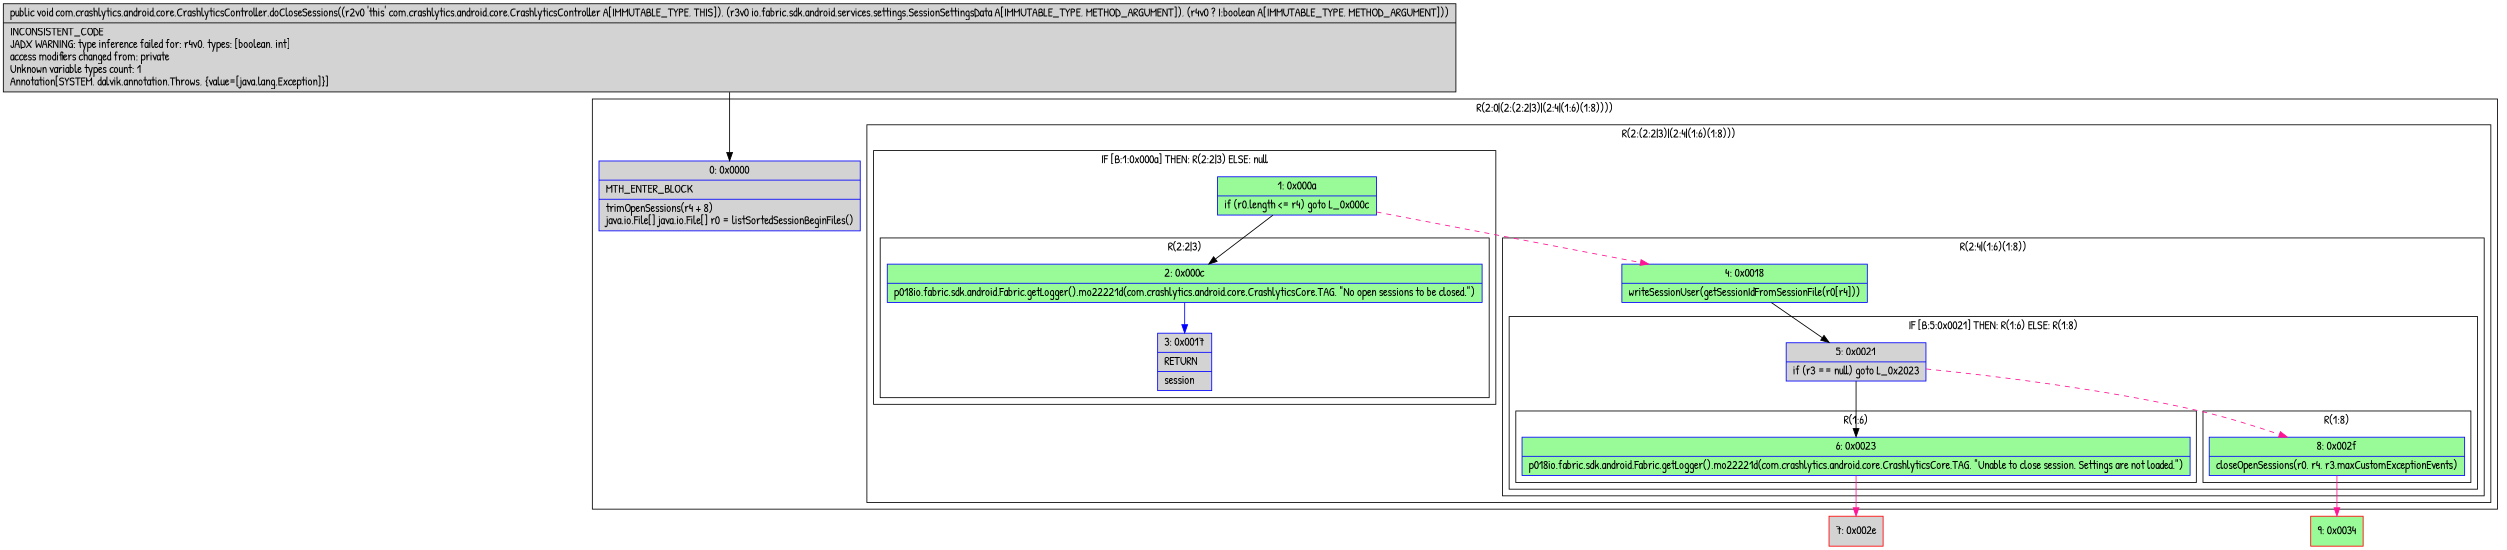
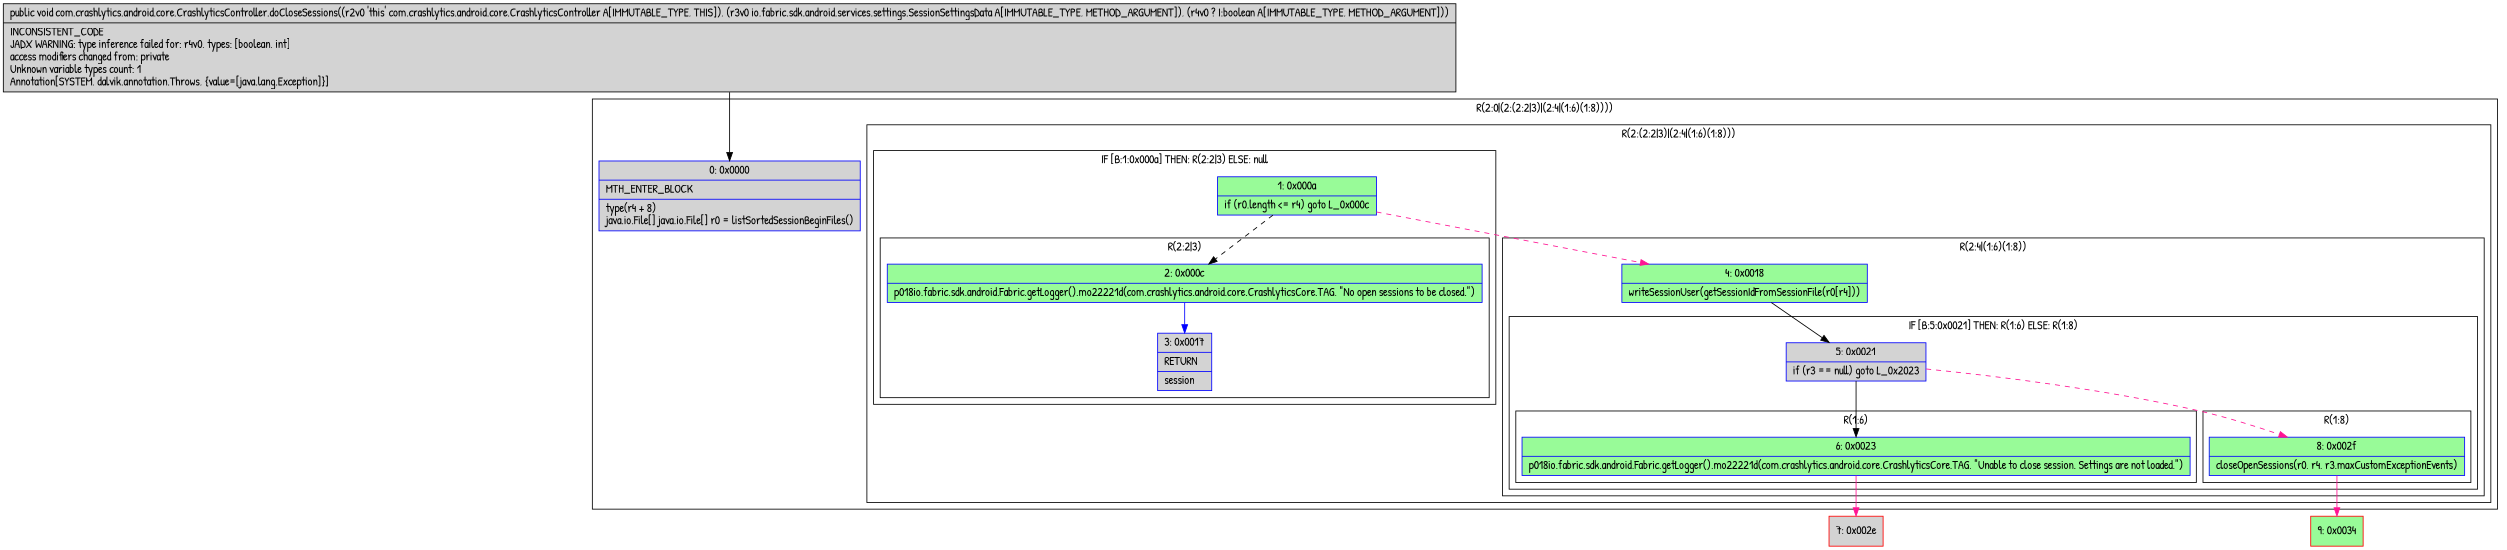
(660, 208) -> (631, 208)
(1250, 233) -> (1250, 233)
